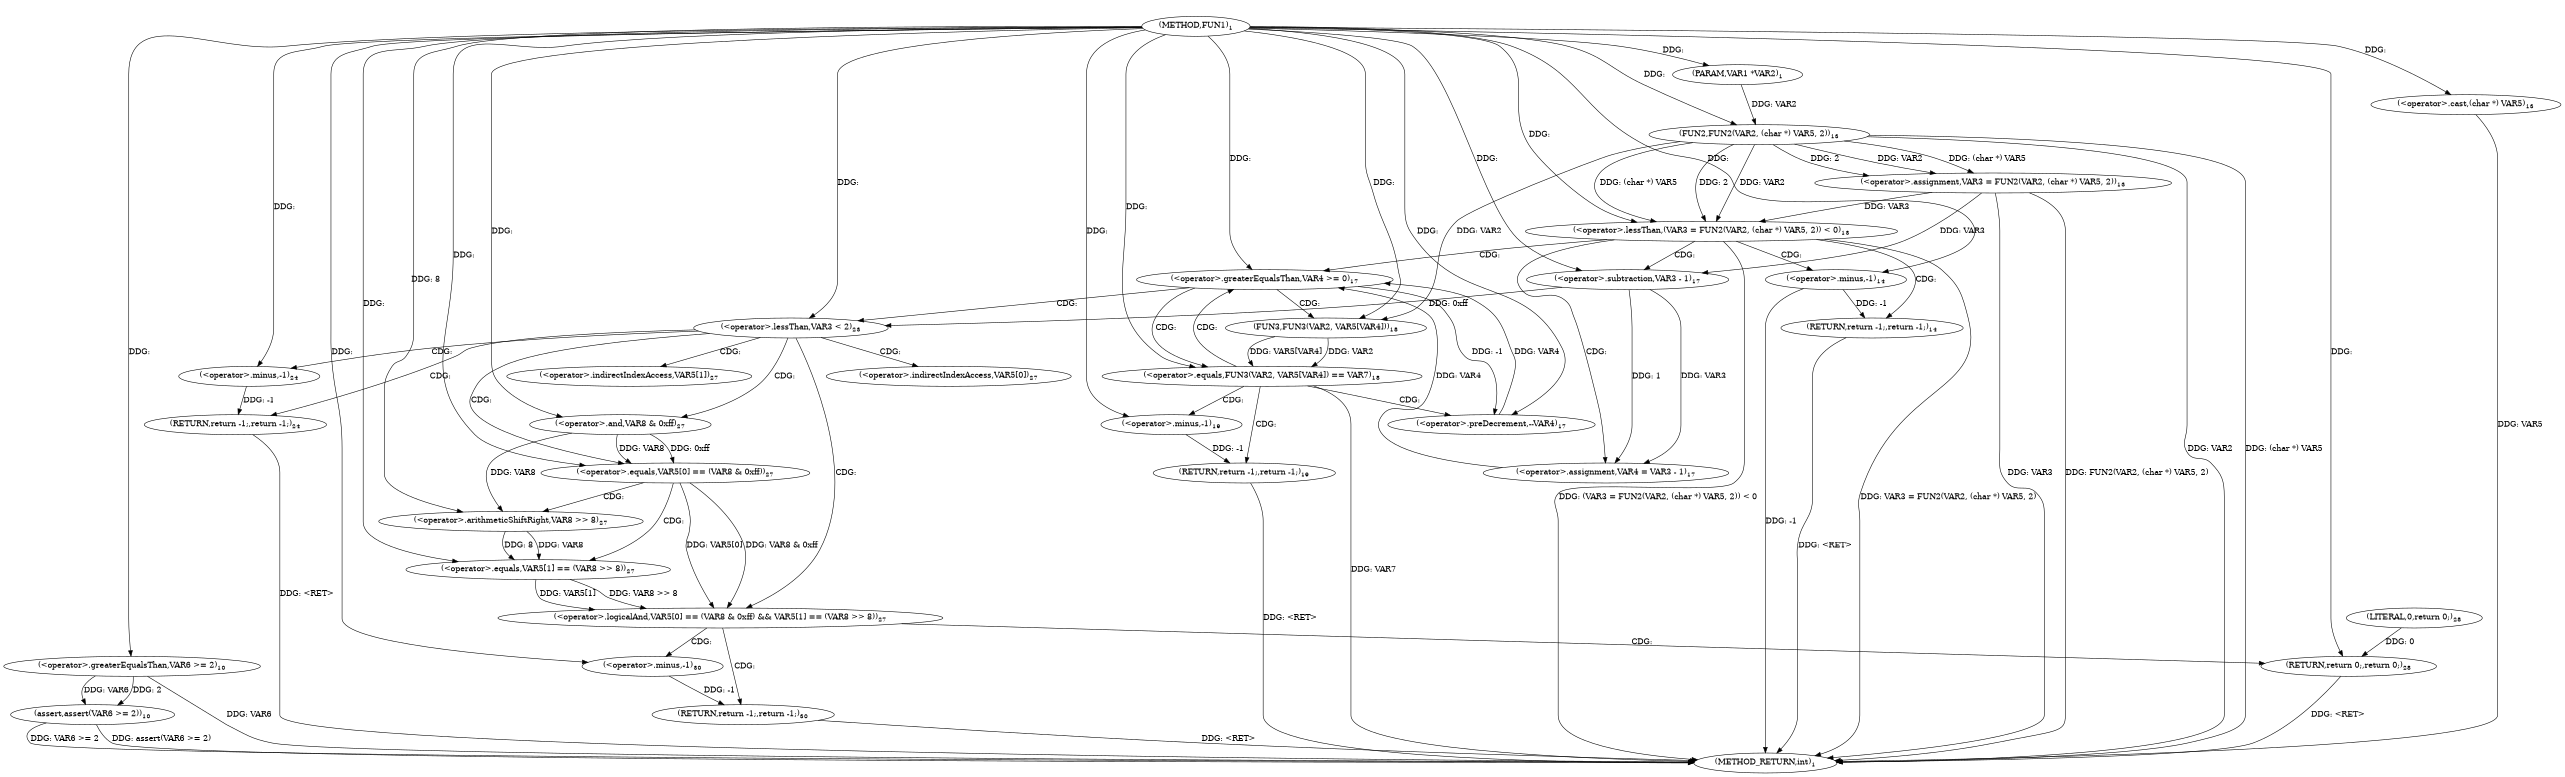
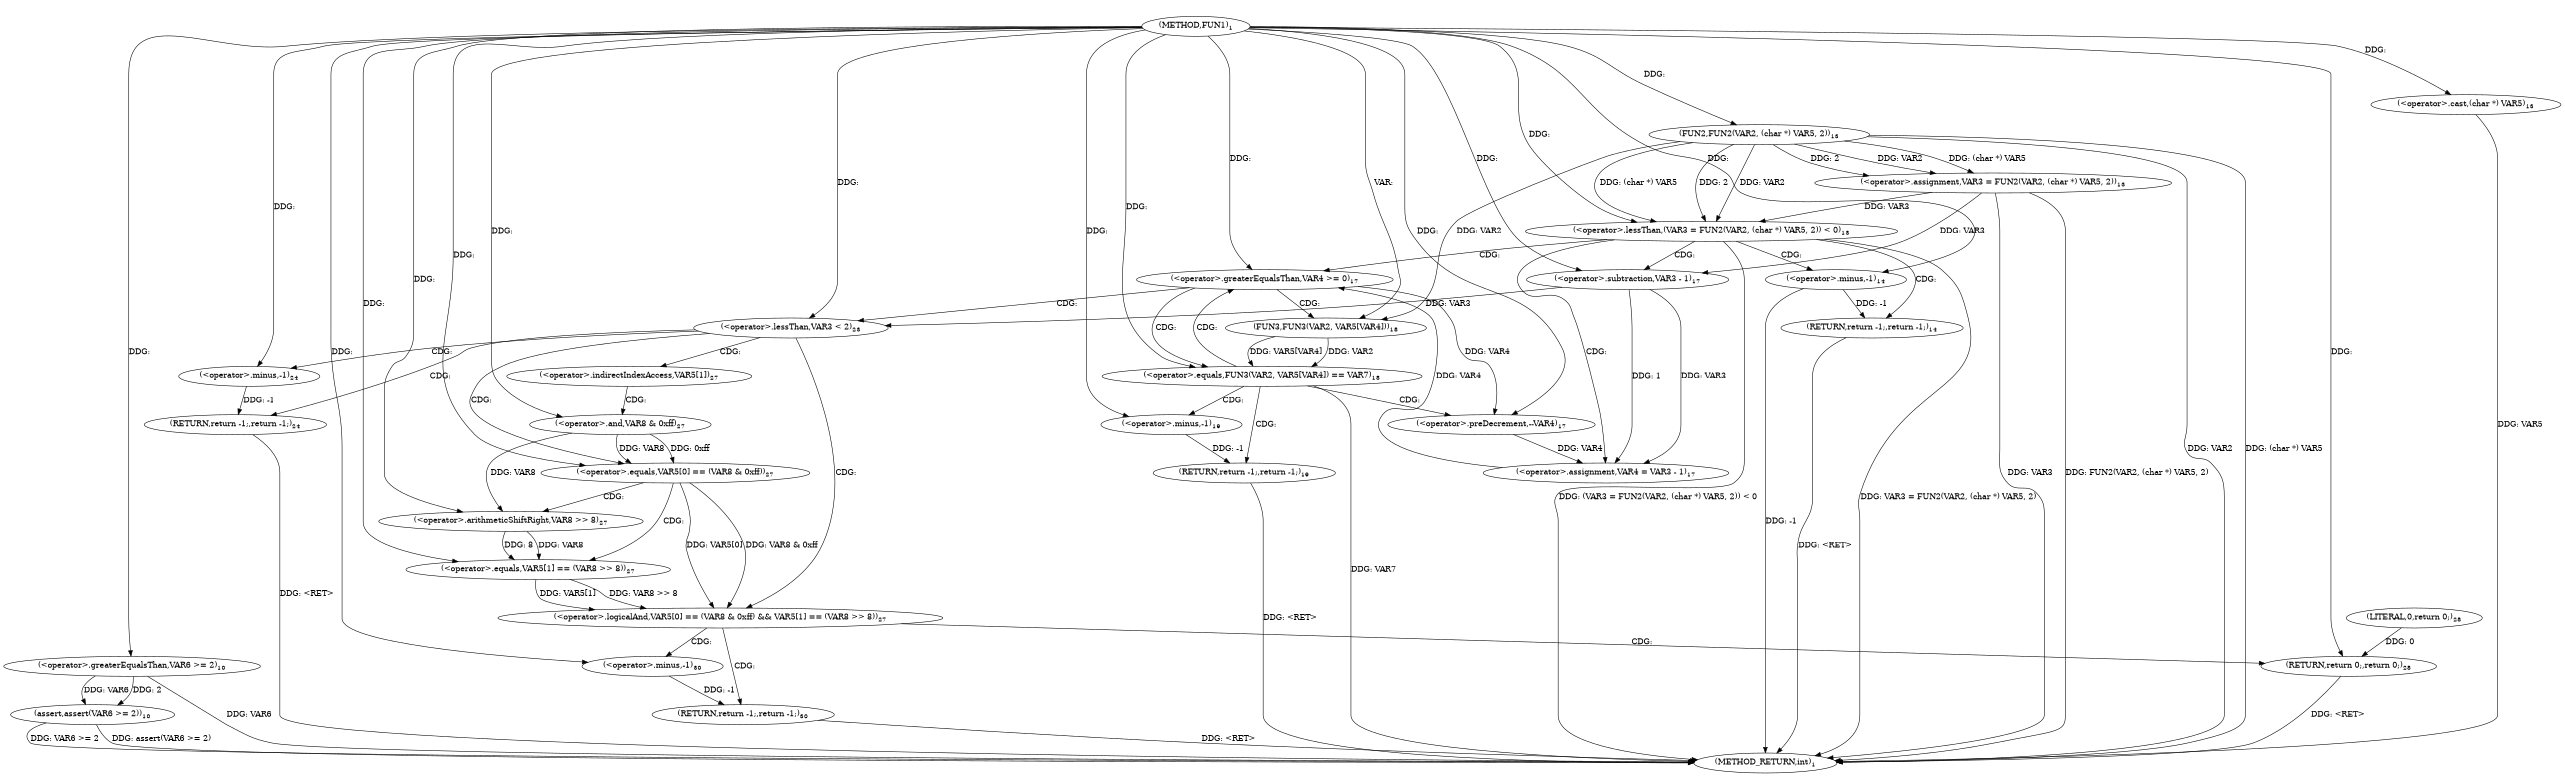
(1738, 75) -> none
(1385, 183) -> (1385, 183)
(426, 280) -> (426, 280)
(1448, 304) -> (1448, 304)
(1493, 314) -> (1545, 448)
(1488, 352) -> (1488, 352)
(949, 376) -> none
(749, 391) -> (625, 398)
